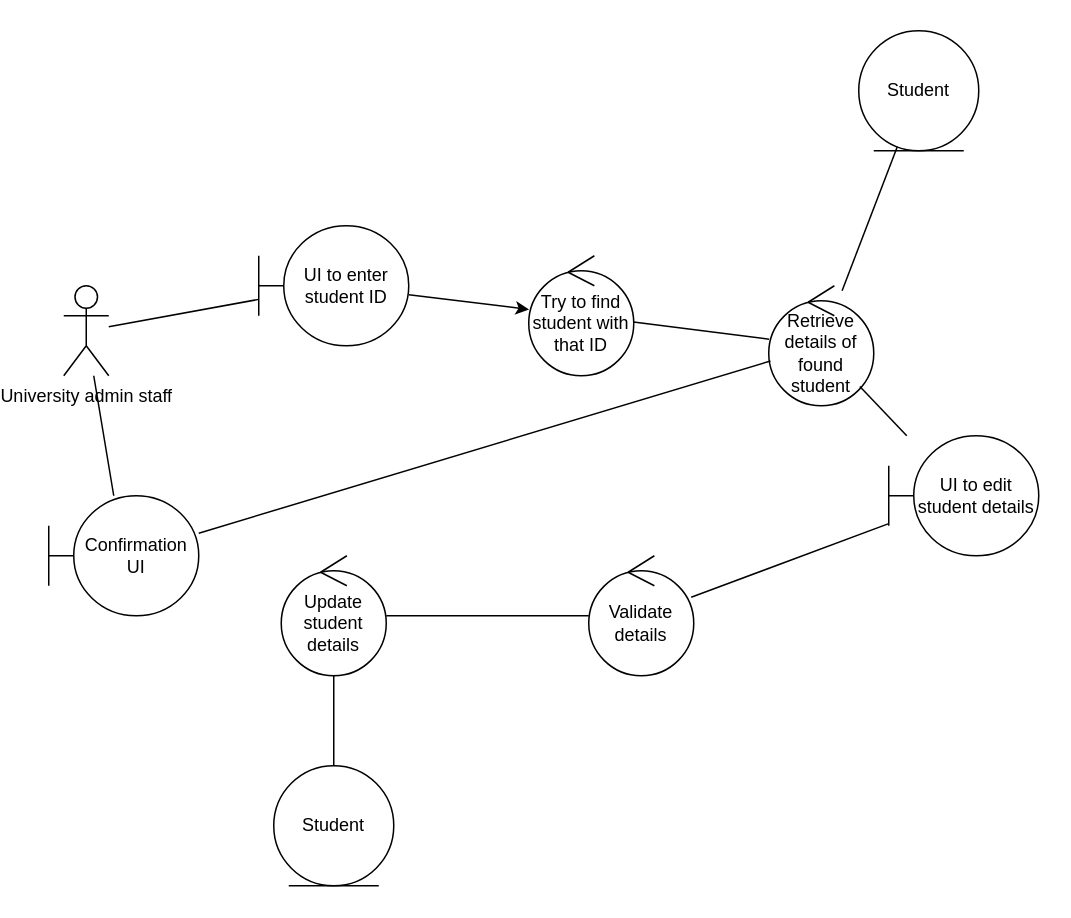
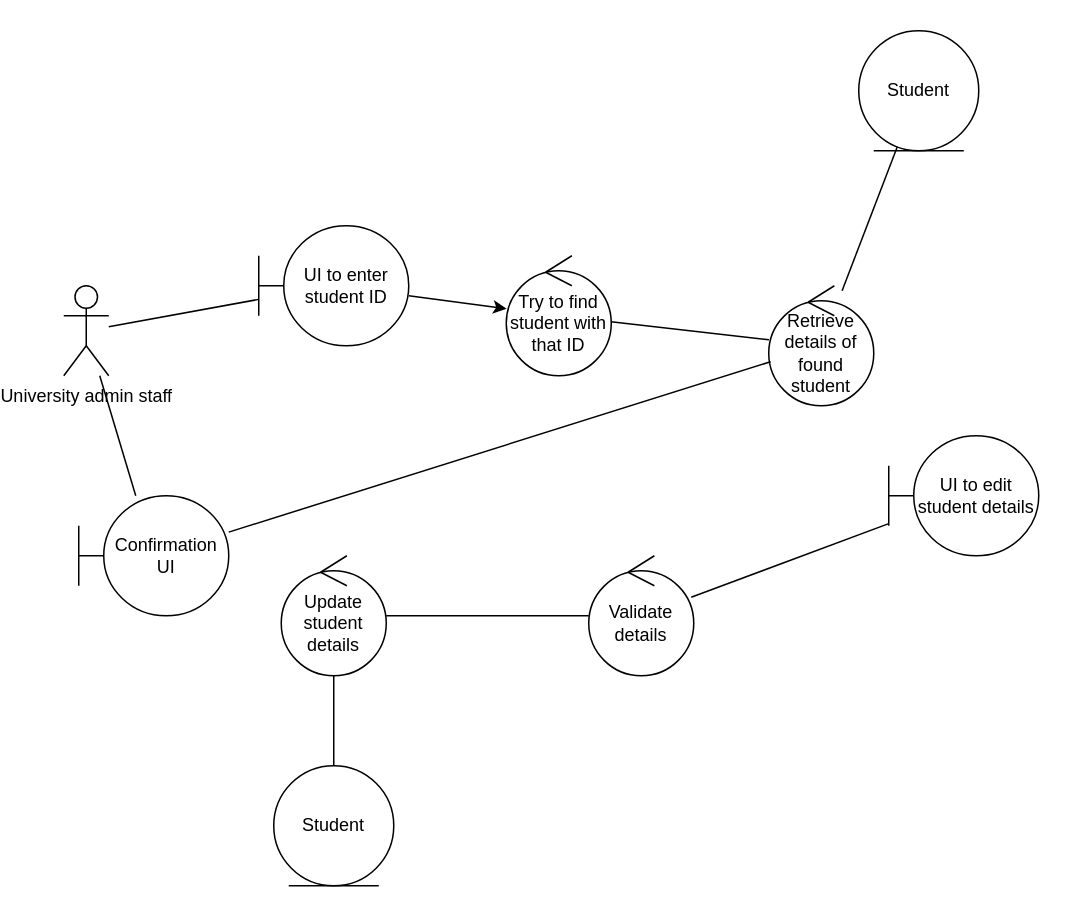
(581, 316) -> (559, 316)
(883, 411) -> none
(124, 556) -> (154, 556)
